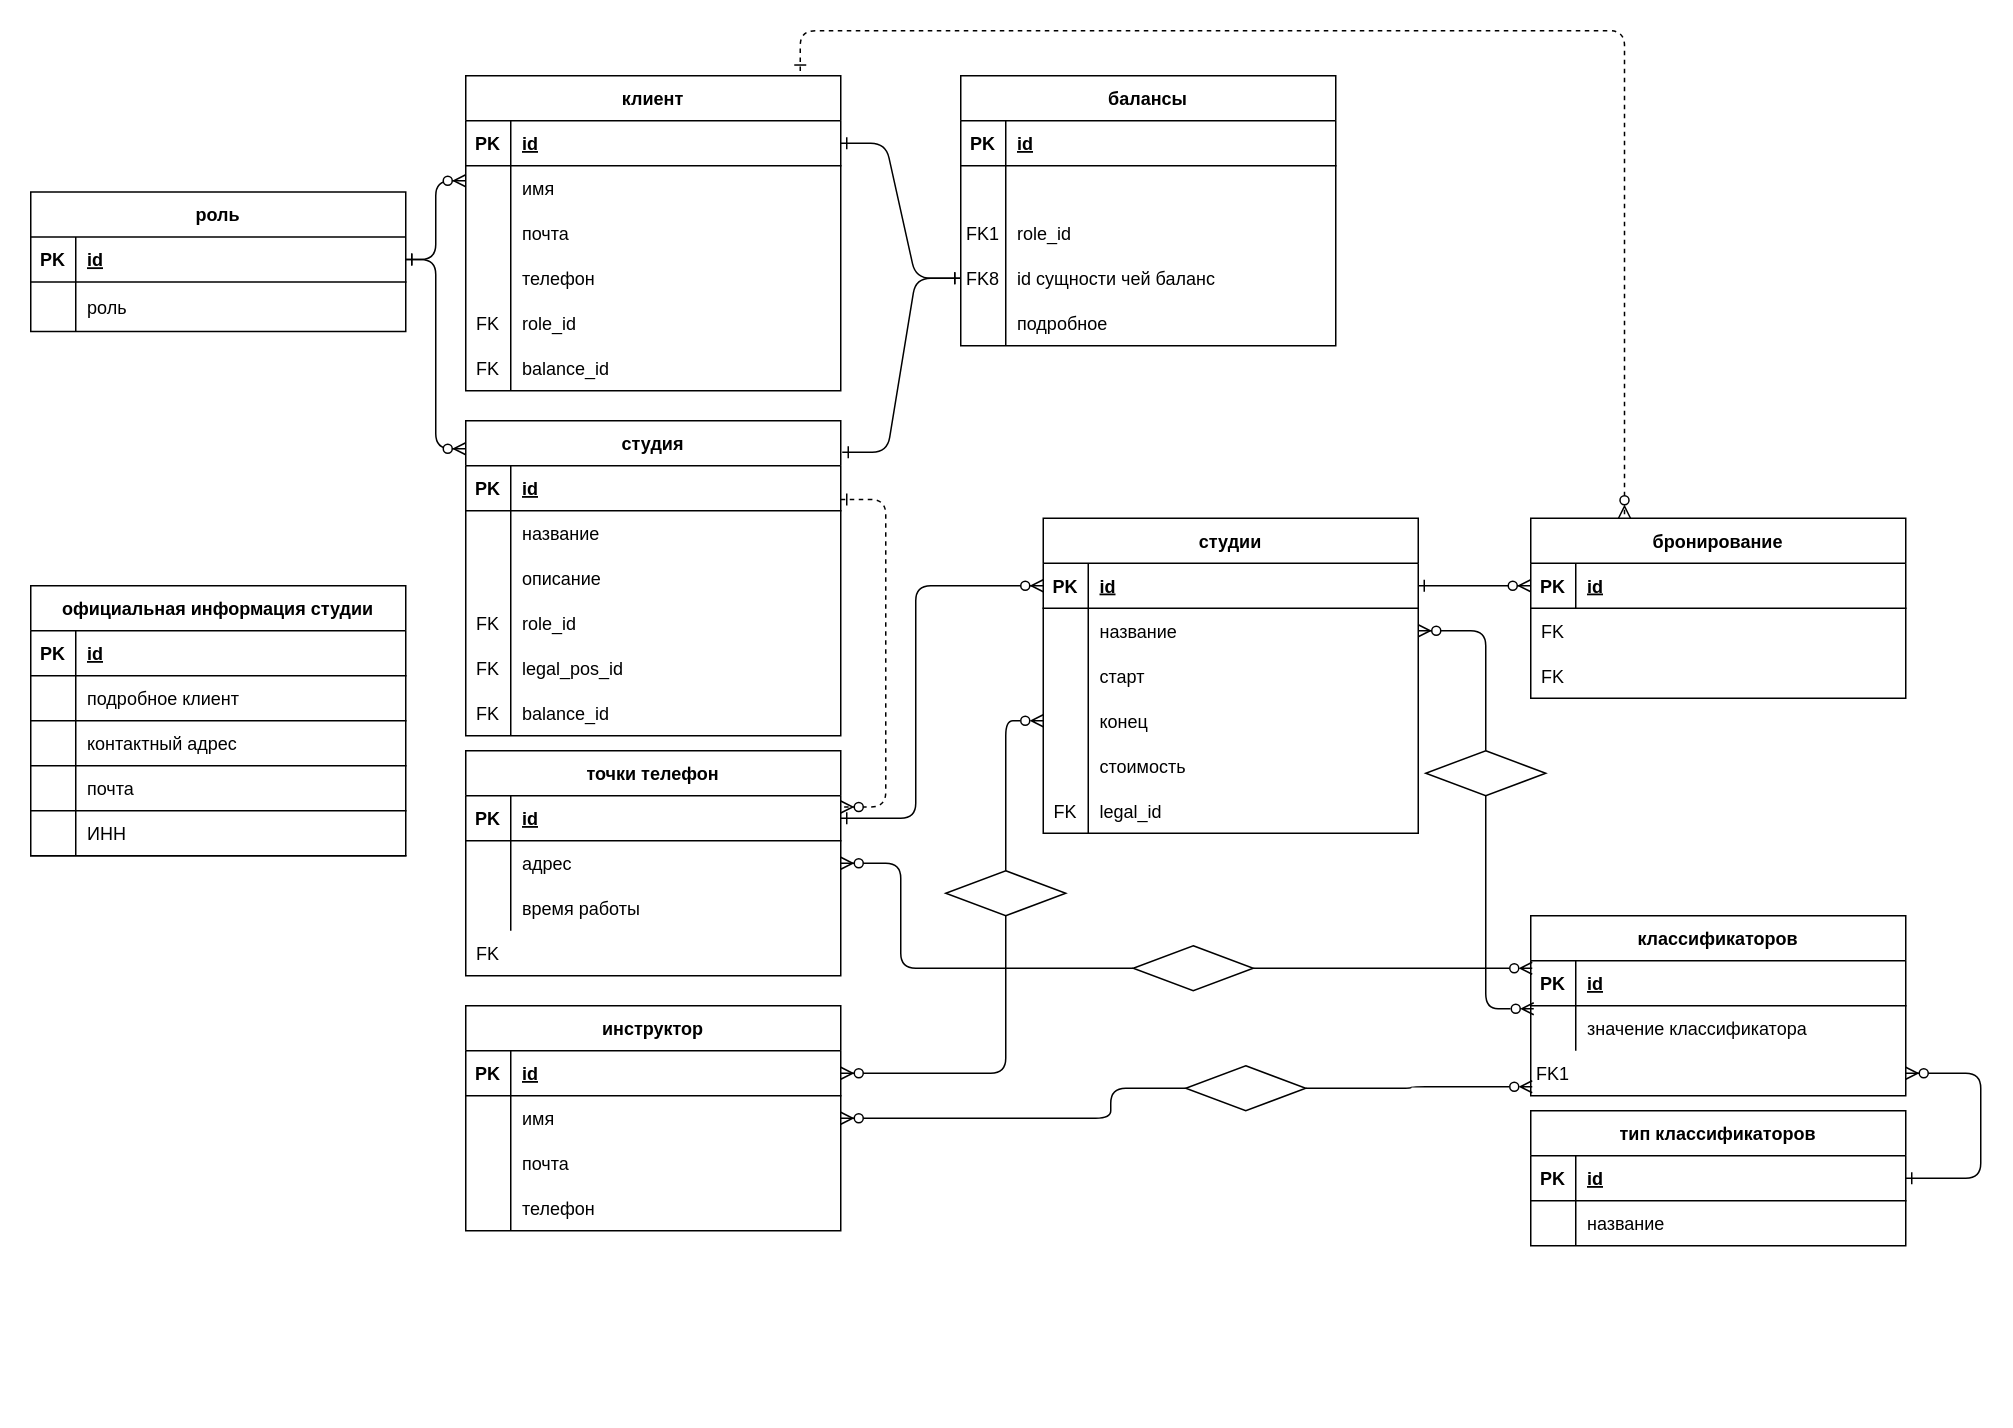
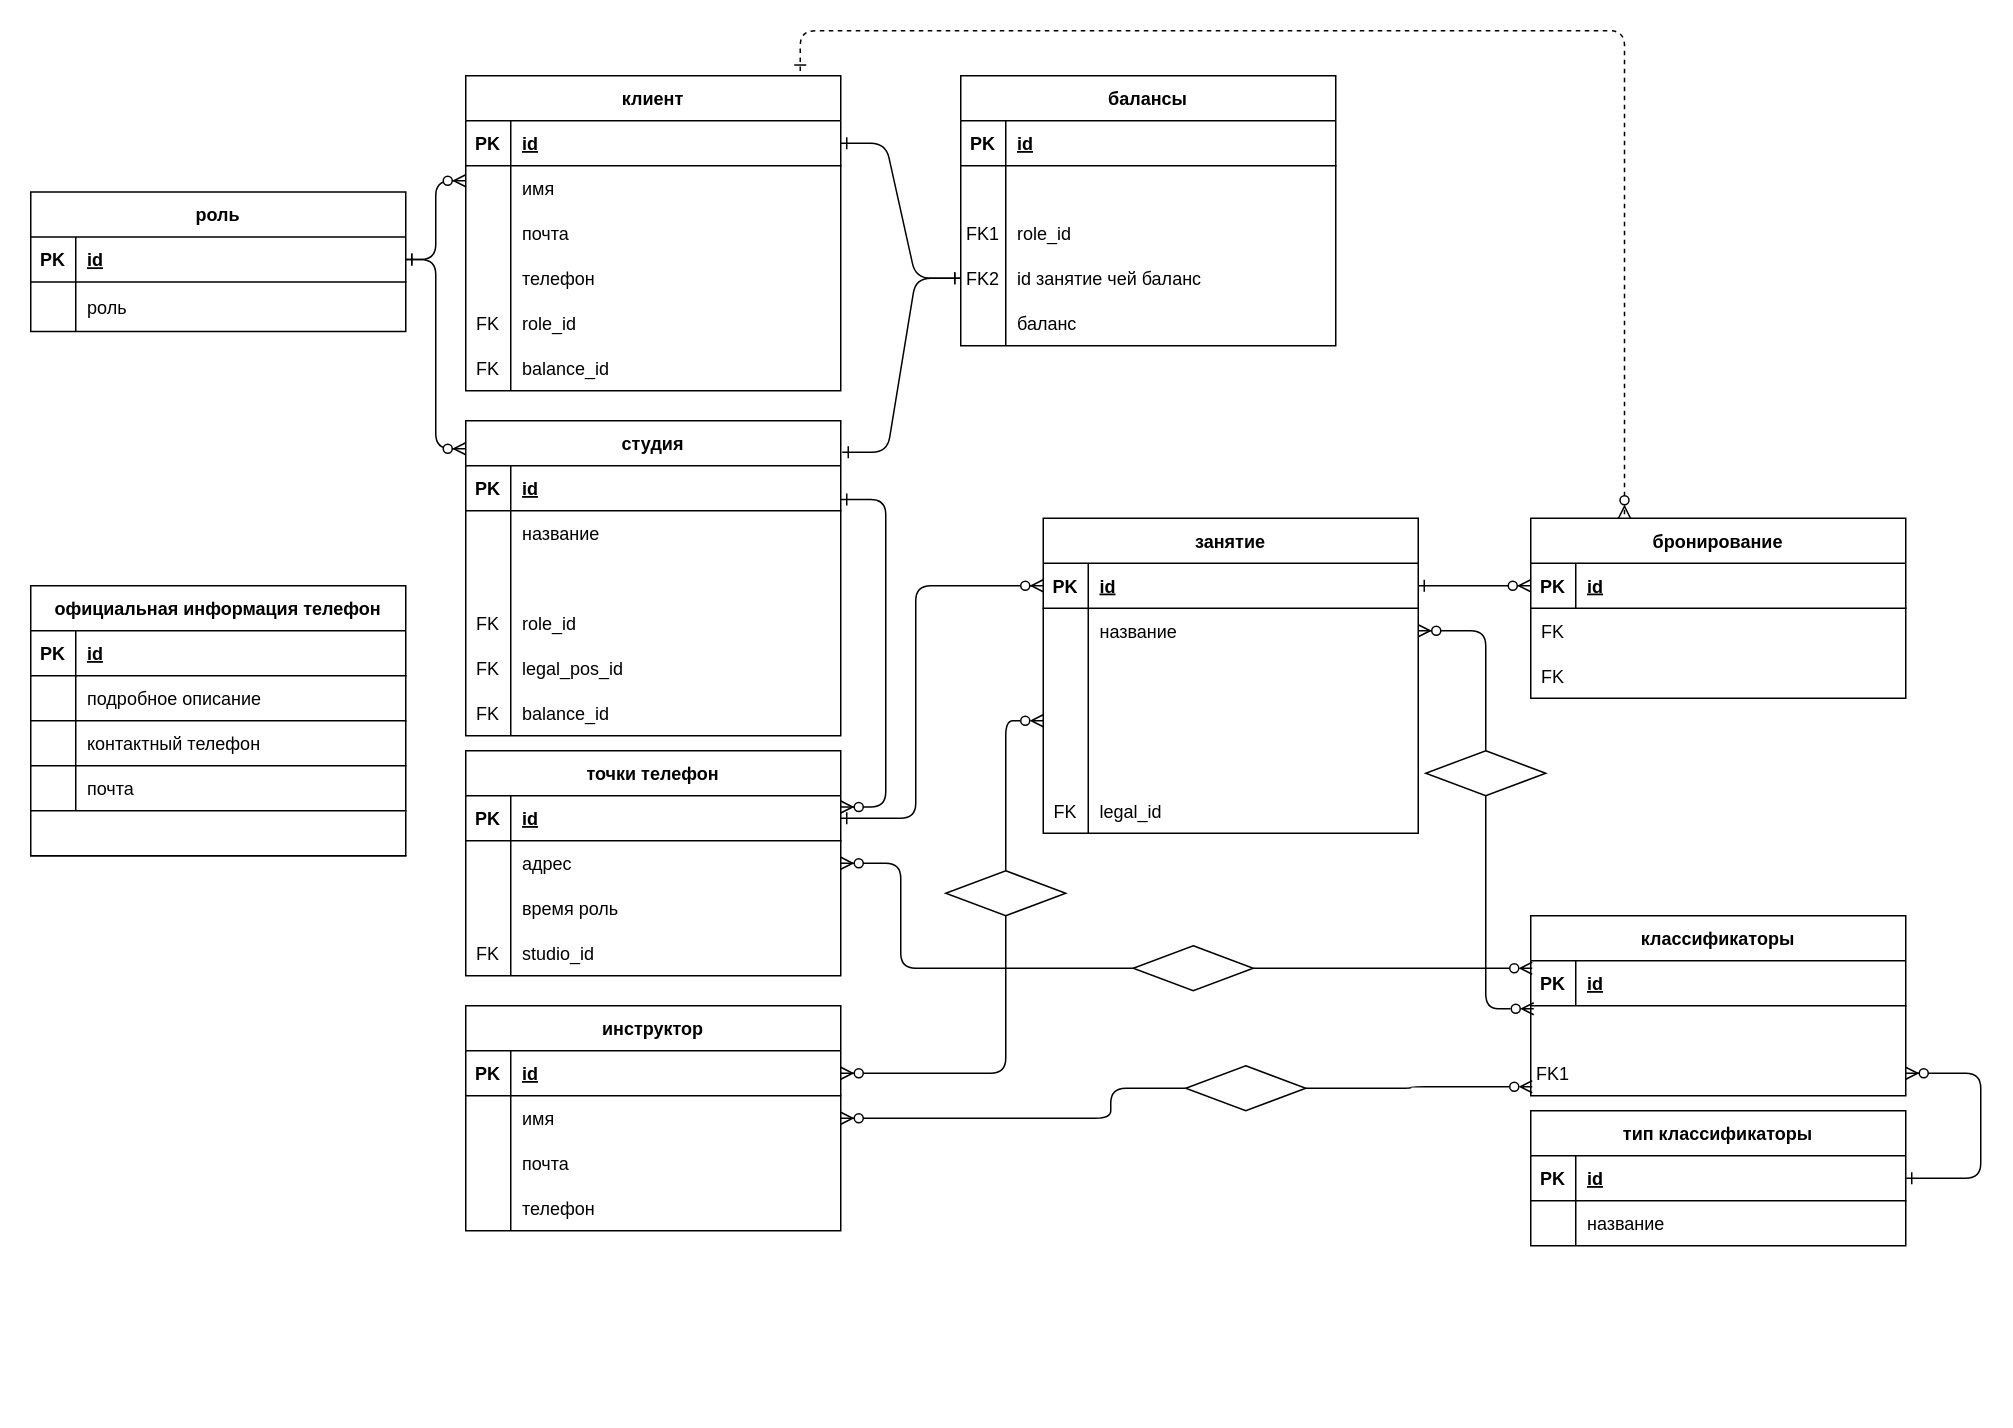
(983, 279) -> (983, 279)
(1119, 279) -> (1113, 279)
(1062, 324) -> (1047, 324)
(1230, 542) -> (1230, 542)
(676, 578) -> none
(218, 609) -> (218, 609)
(886, 641) -> (886, 641)
(1253, 676) -> none
(165, 699) -> (175, 699)
(1253, 721) -> none
(165, 744) -> (175, 744)
(1253, 766) -> none
(241, 833) -> none
(580, 909) -> (570, 909)
(1718, 939) -> (1718, 939)
none -> (676, 953)
(1741, 1028) -> none
(1718, 1134) -> (1718, 1134)
